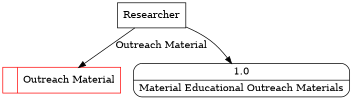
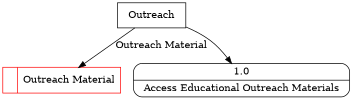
(152, 15) -> (152, 15)
(242, 88) -> (242, 88)
